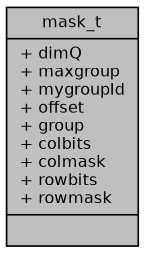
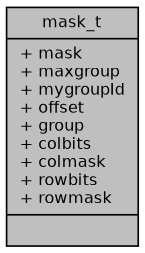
(51, 53) -> (52, 53)
